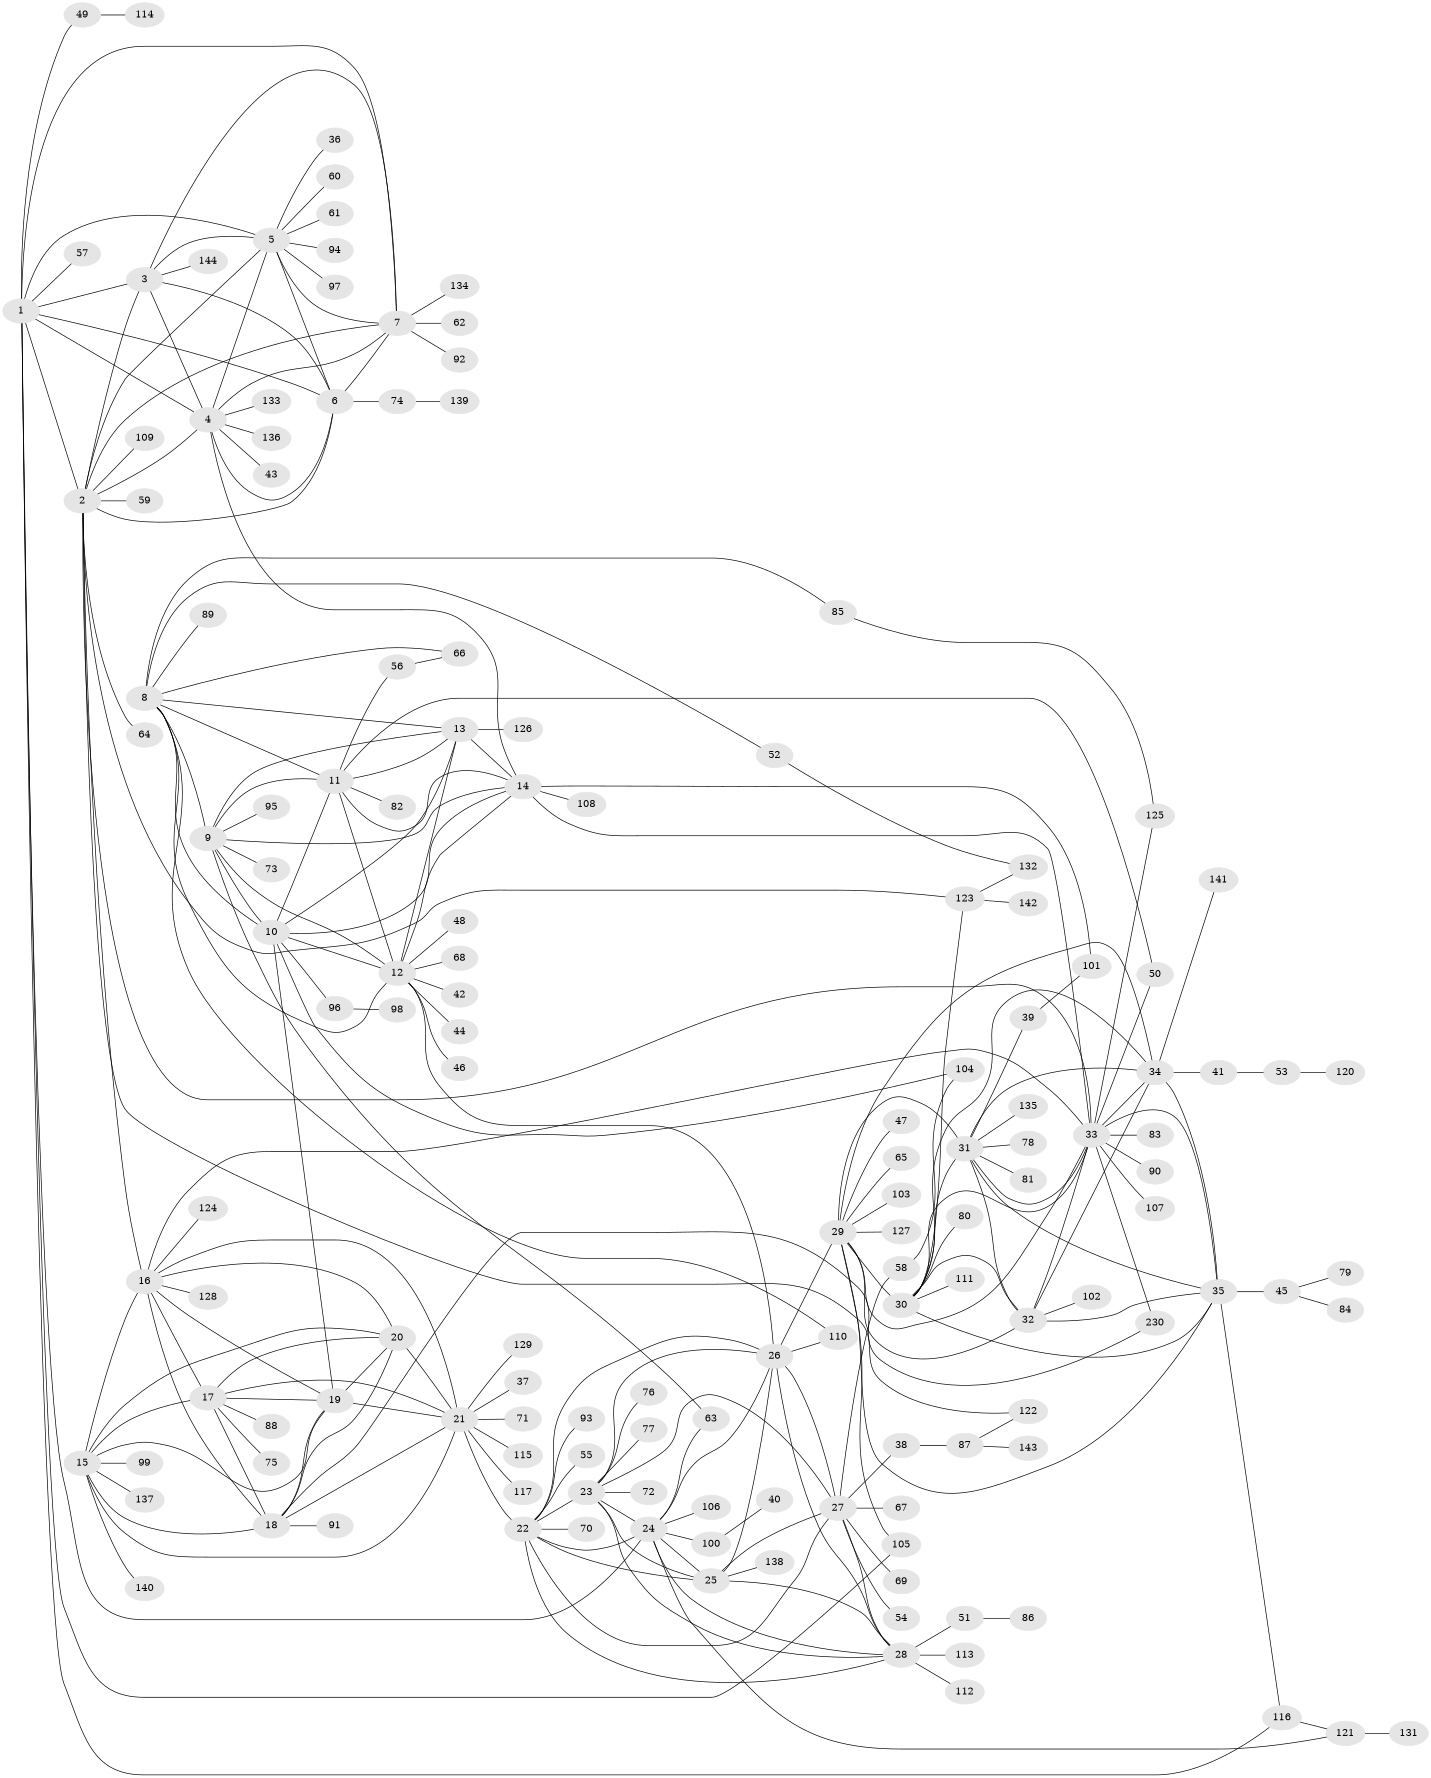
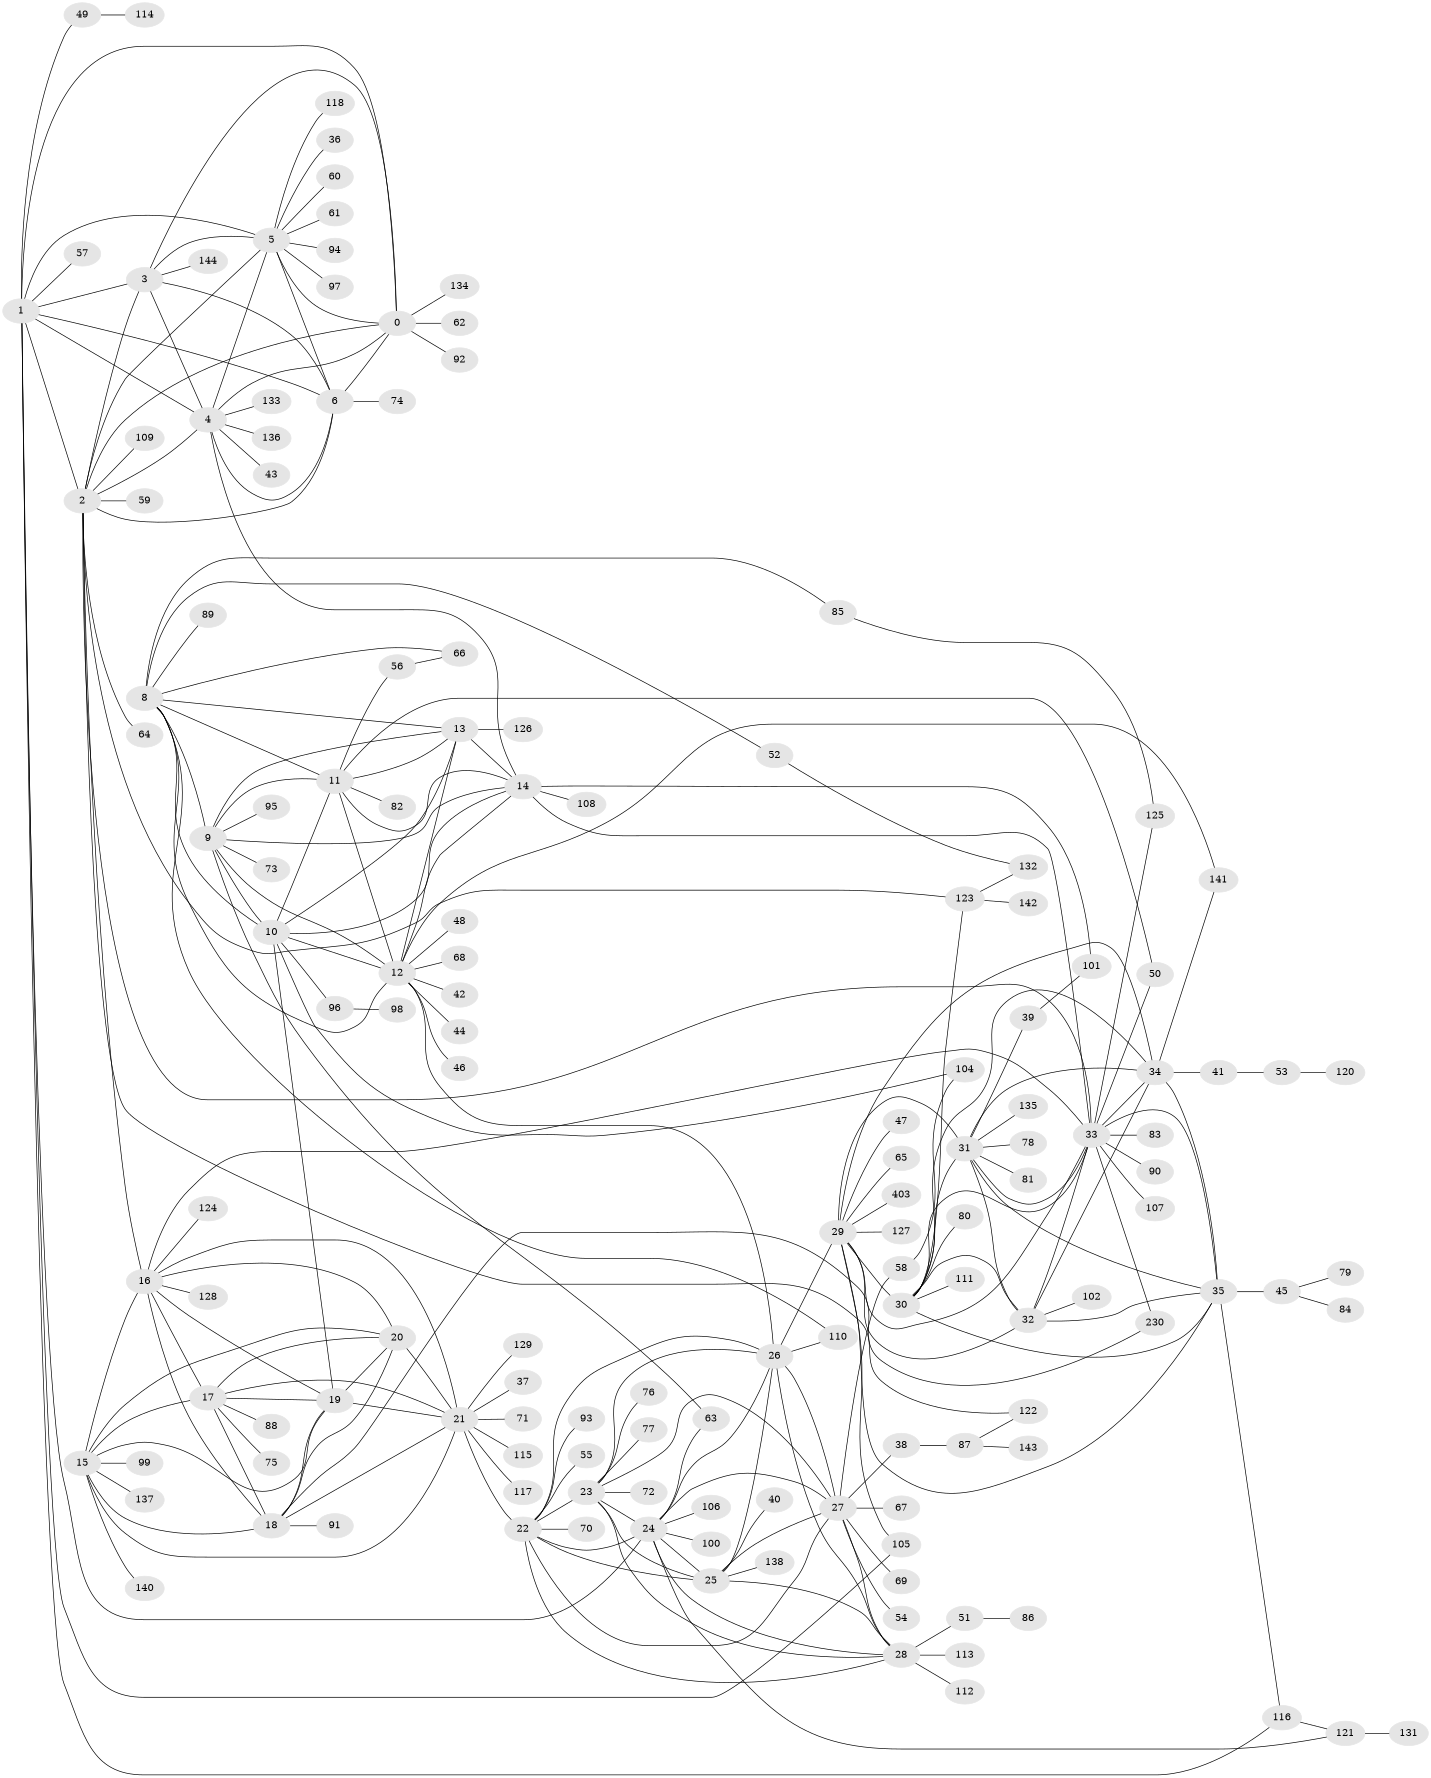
none -> (335, 103)
(397, 323) -> (397, 323)
(460, 402) -> none
none -> (806, 724)
(901, 1195) -> (901, 1195)
none -> (738, 1474)
(739, 1525) -> (744, 1541)
